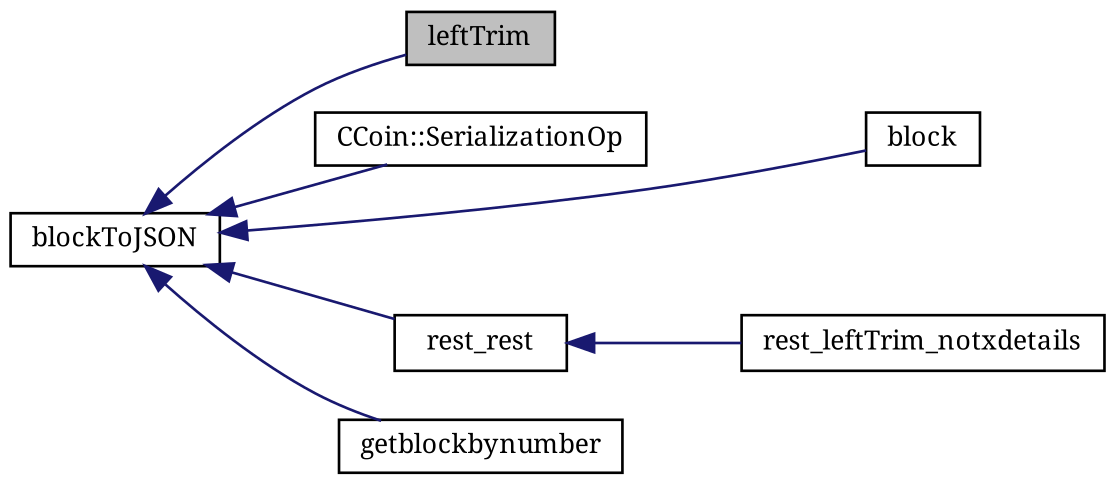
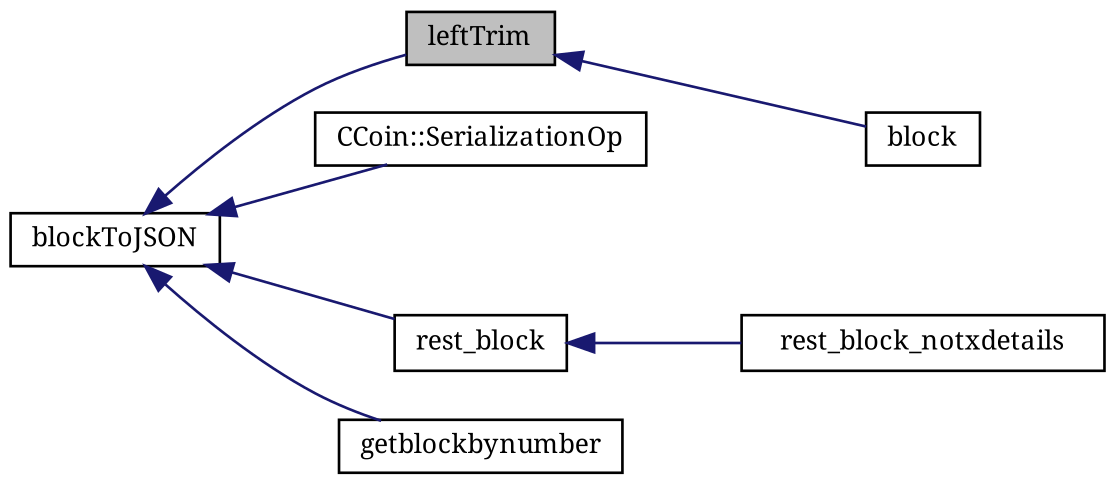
(558, 201) -> (724, 94)
(481, 343) -> (481, 343)
(923, 343) -> (923, 343)
